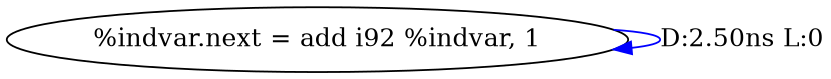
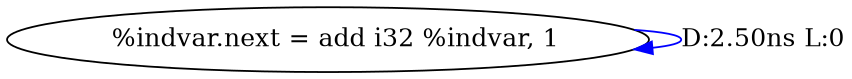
(317, 40) -> (328, 40)
